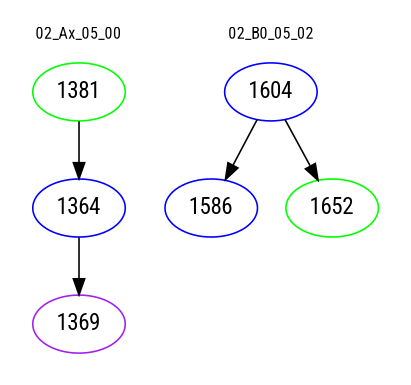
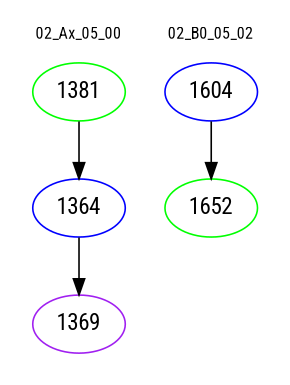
(211, 208) -> none
